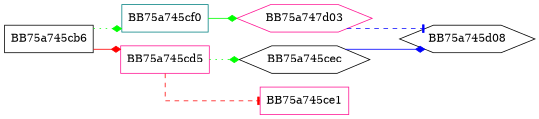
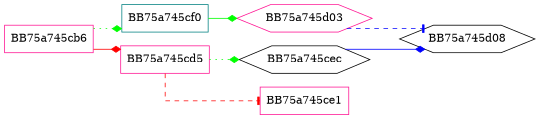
(304, 18) -> (304, 18)
(49, 39) -> (49, 39)
